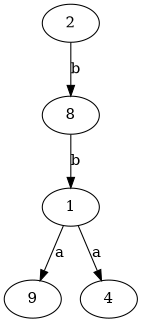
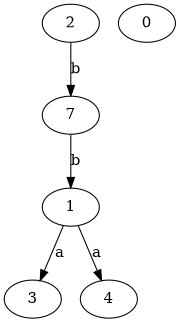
none -> (147, 23)
(71, 115) -> (71, 115)
(33, 299) -> (33, 299)
